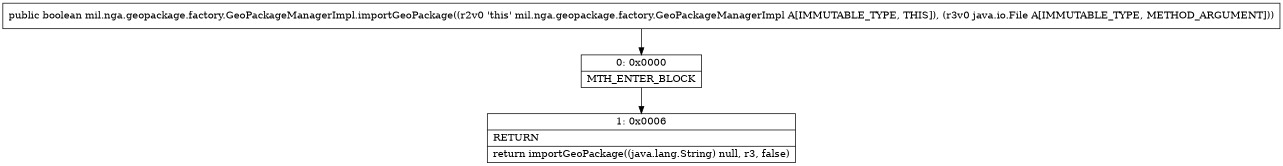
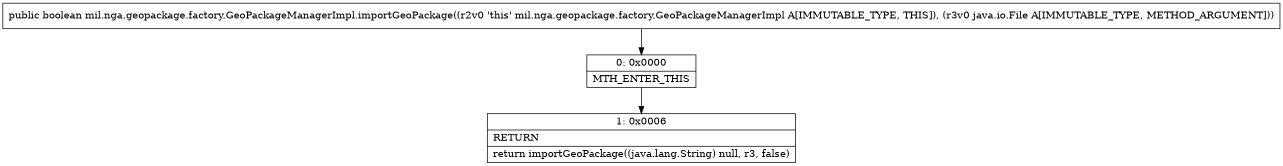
(641, 79) -> (641, 79)
